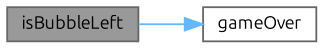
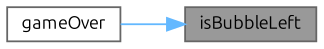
(162, 24) -> (144, 24)
